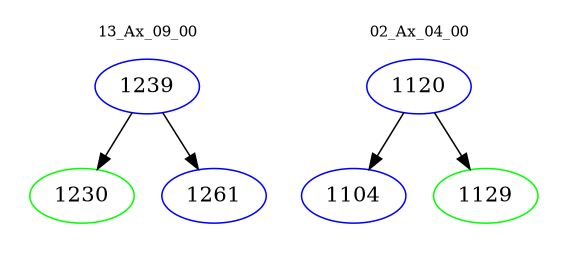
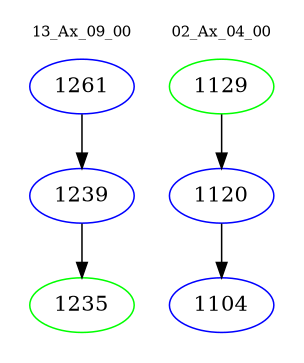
(176, 134) -> (82, 134)
(448, 134) -> (222, 134)
(82, 196) -> (82, 305)
